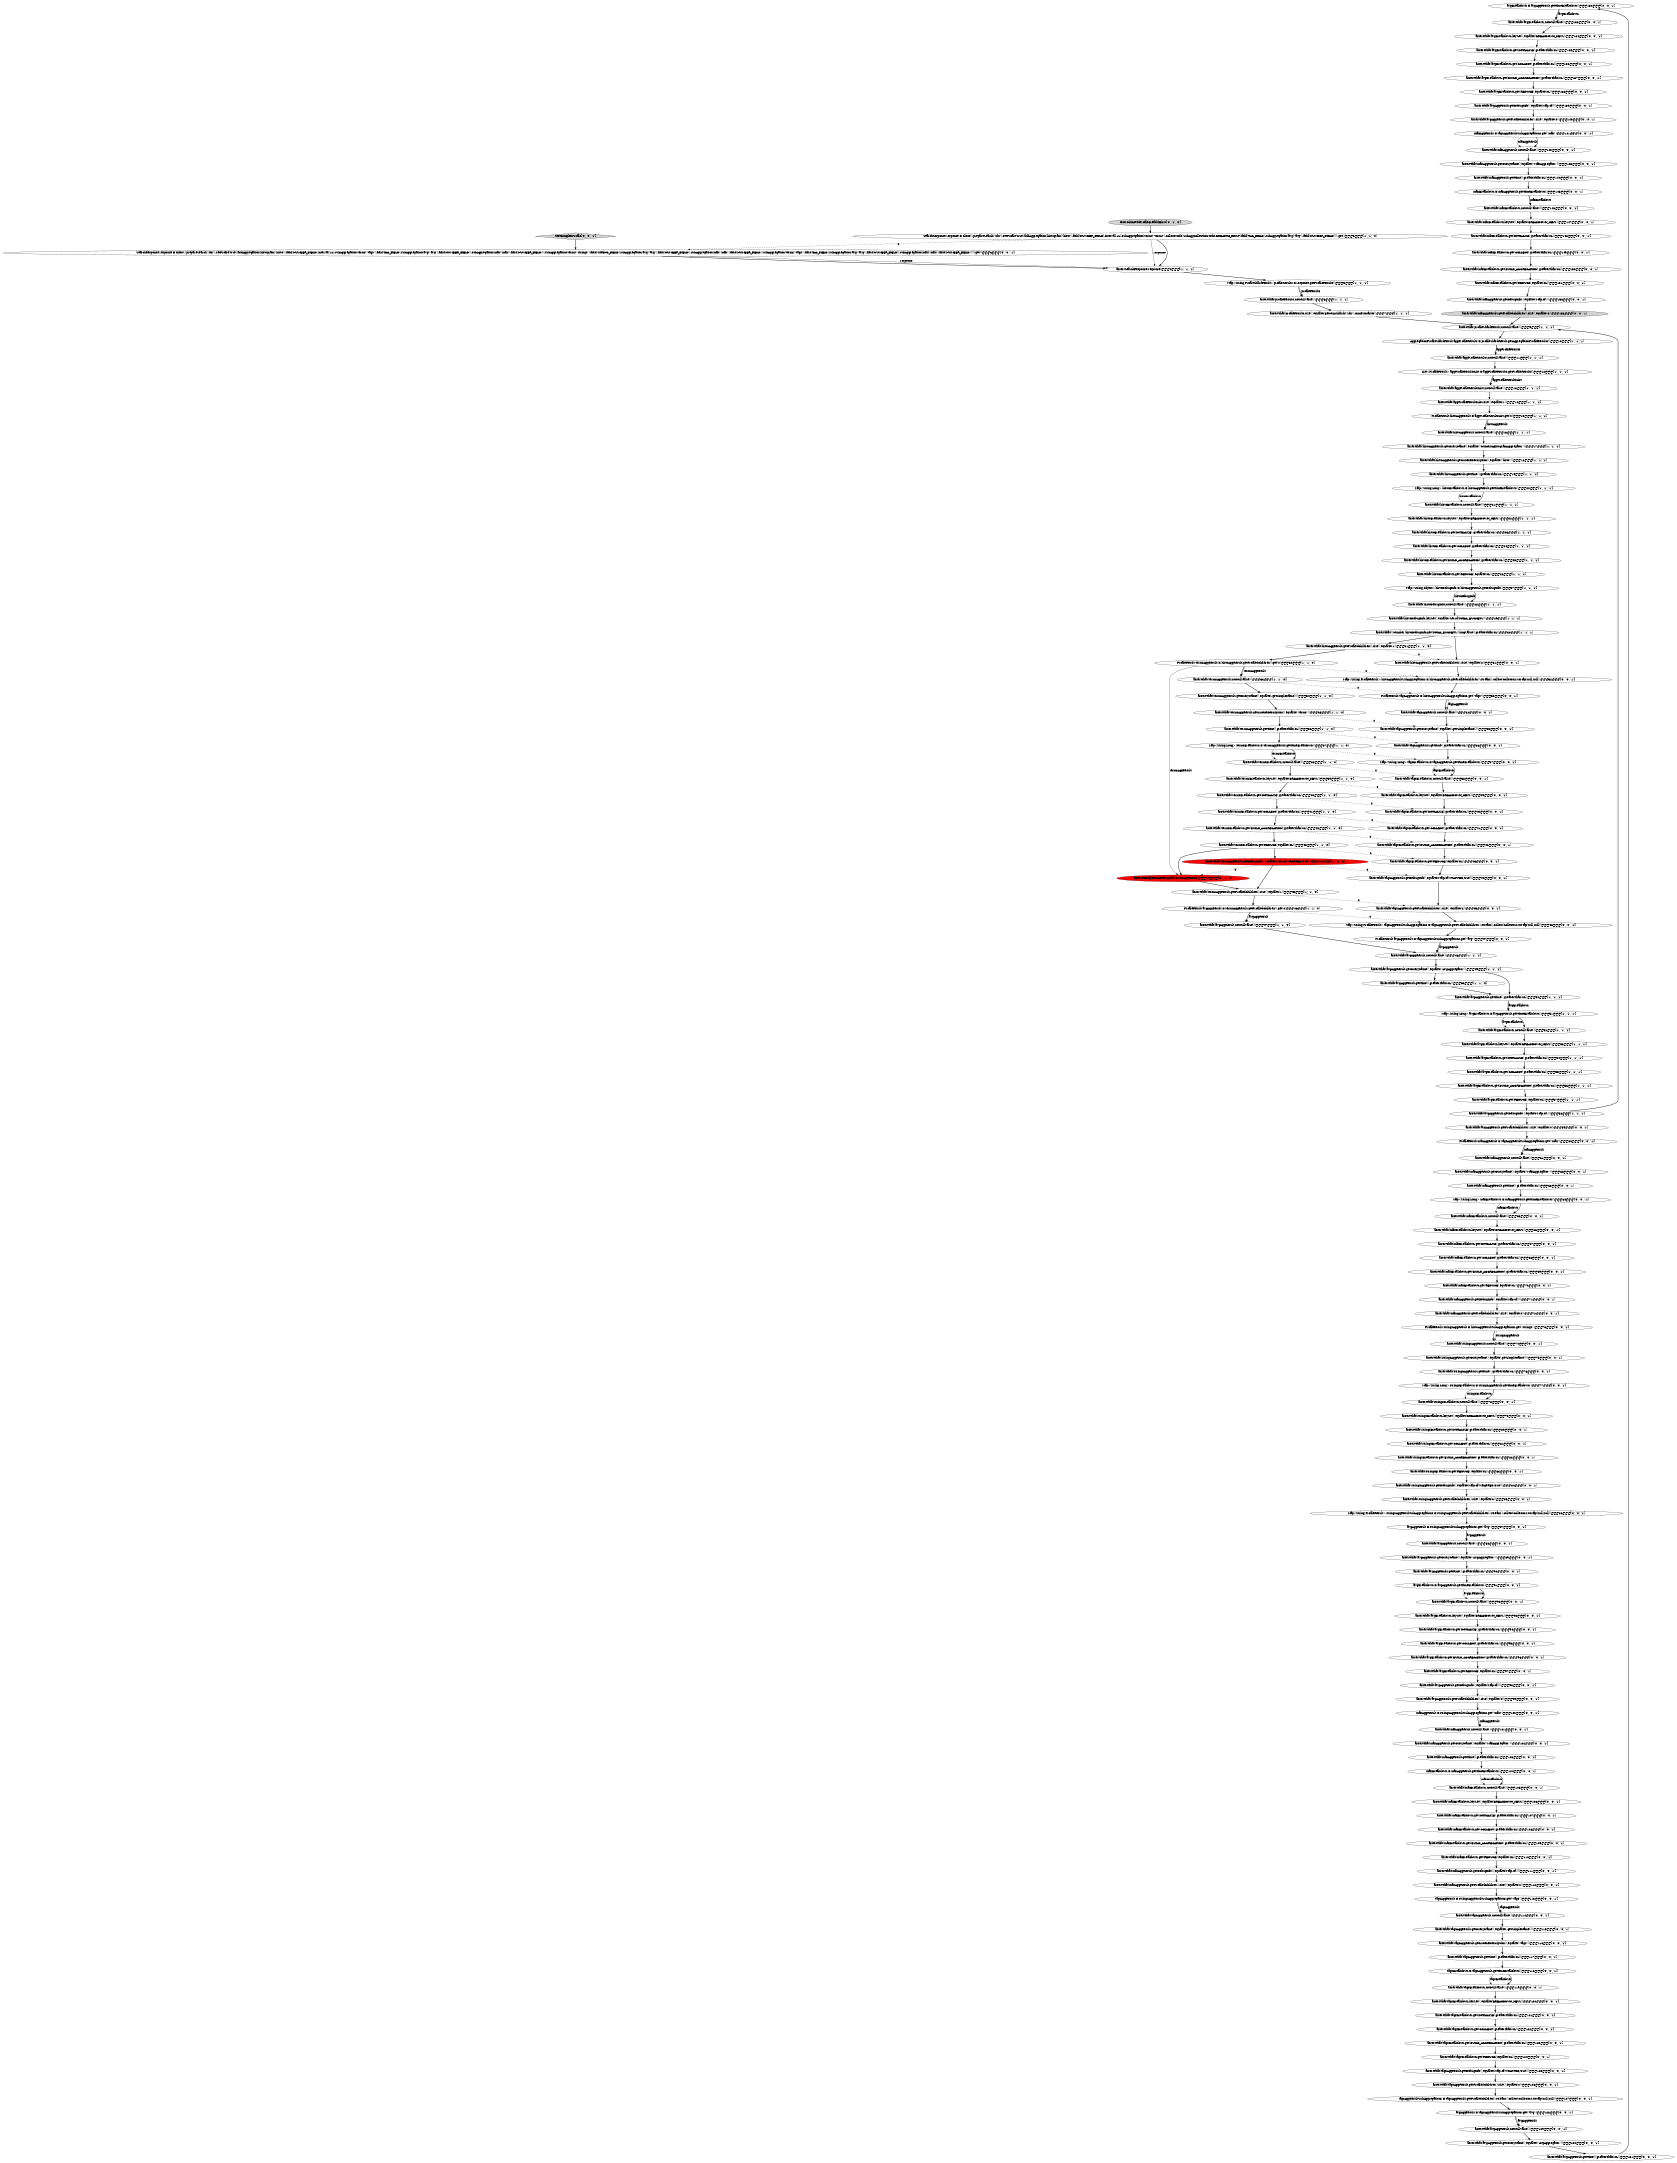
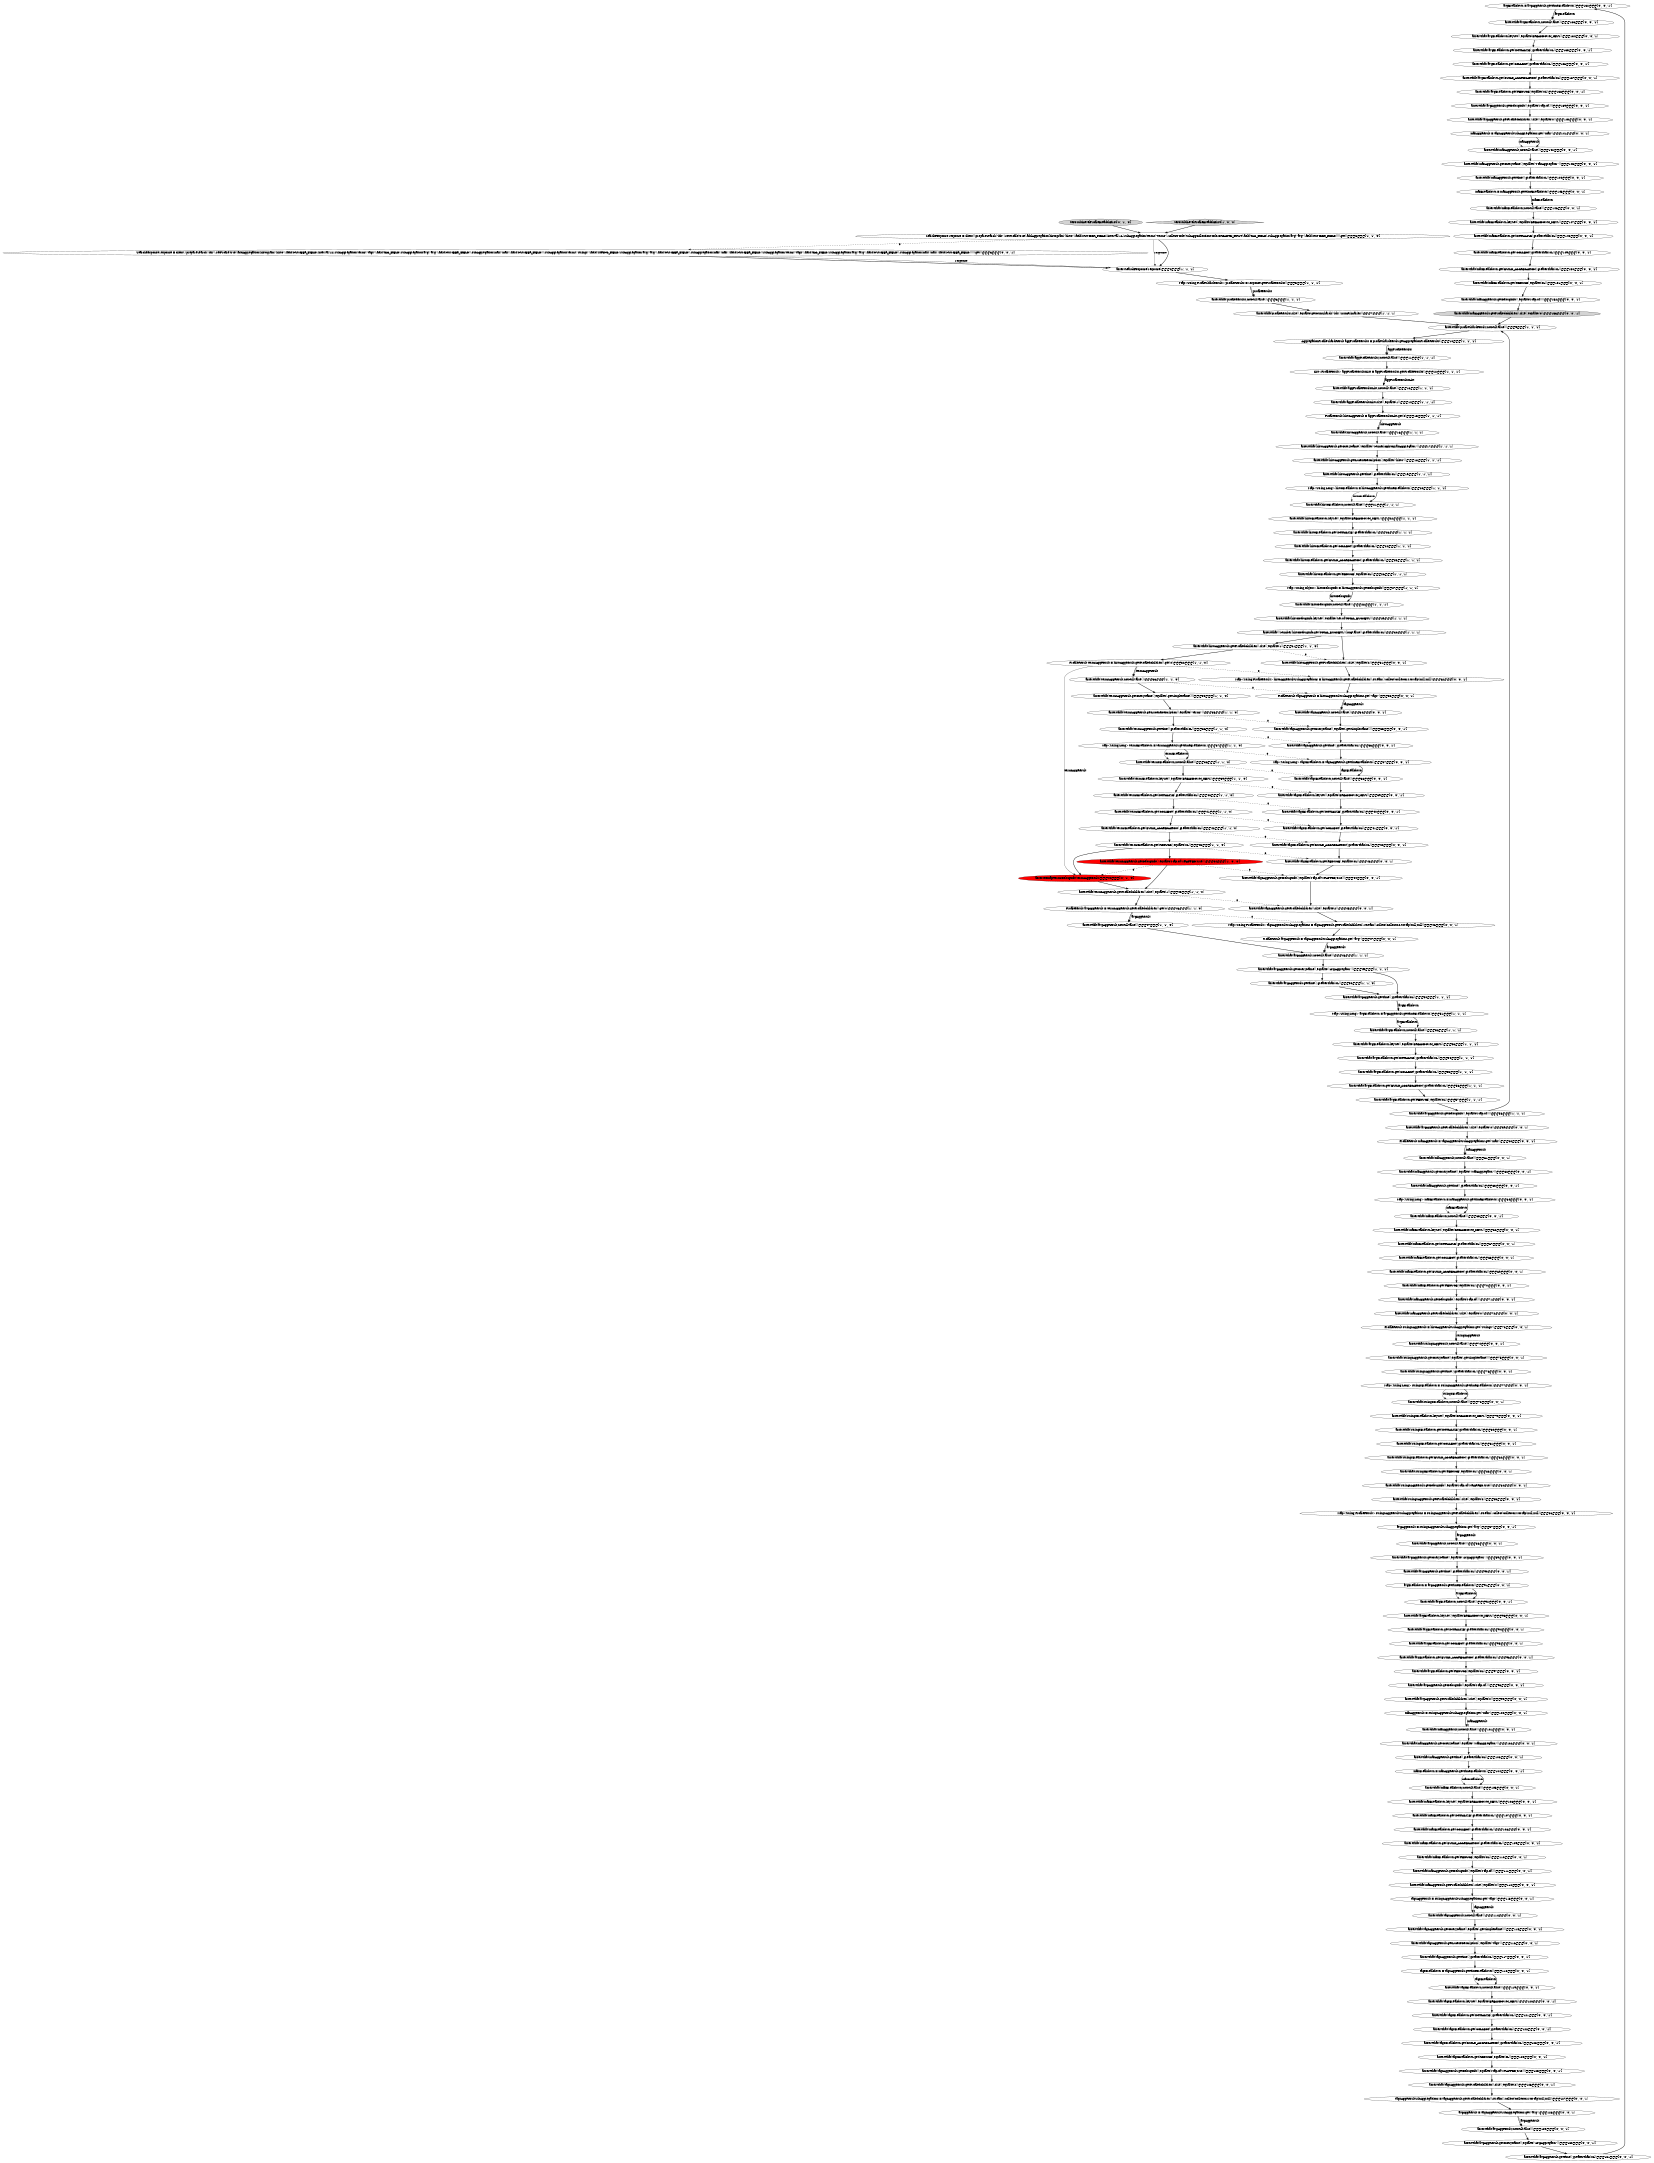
none -> (1205, 222)
(575, 236) -> none
